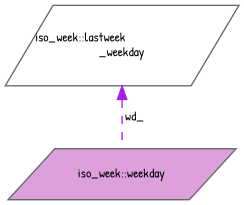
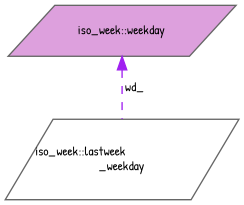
(122, 124) -> (122, 94)
